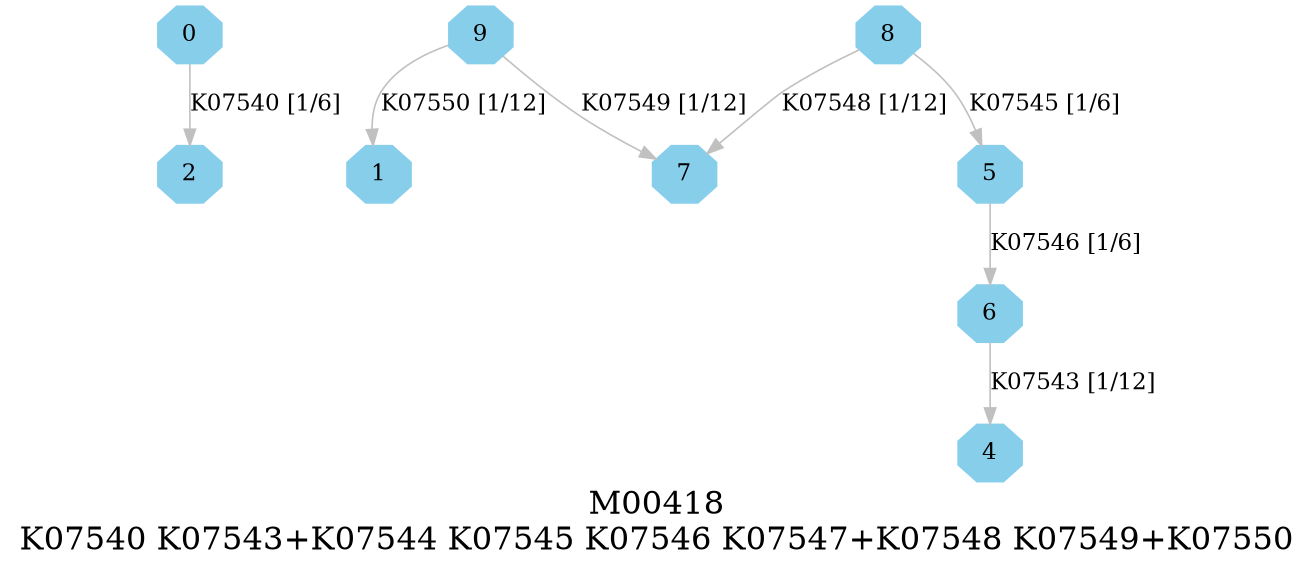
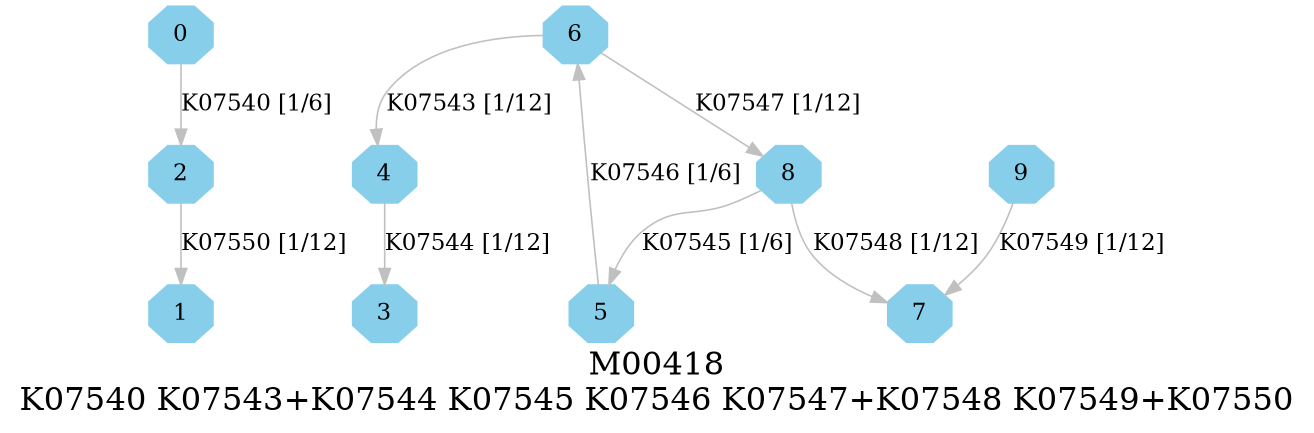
(395, 75) -> (181, 236)
none -> (675, 100)
none -> (385, 314)
